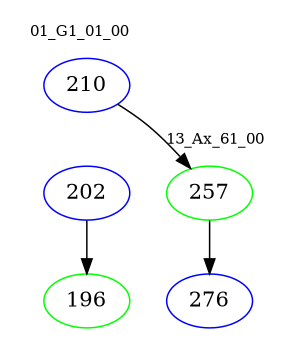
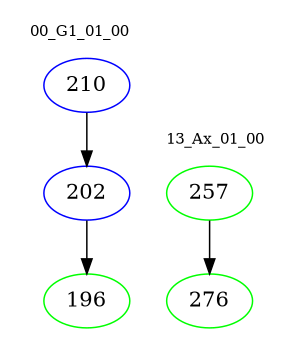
(80, 32) -> (80, 32)
(164, 140) -> (87, 132)
(216, 140) -> (216, 140)
(210, 301) -> (210, 301)
